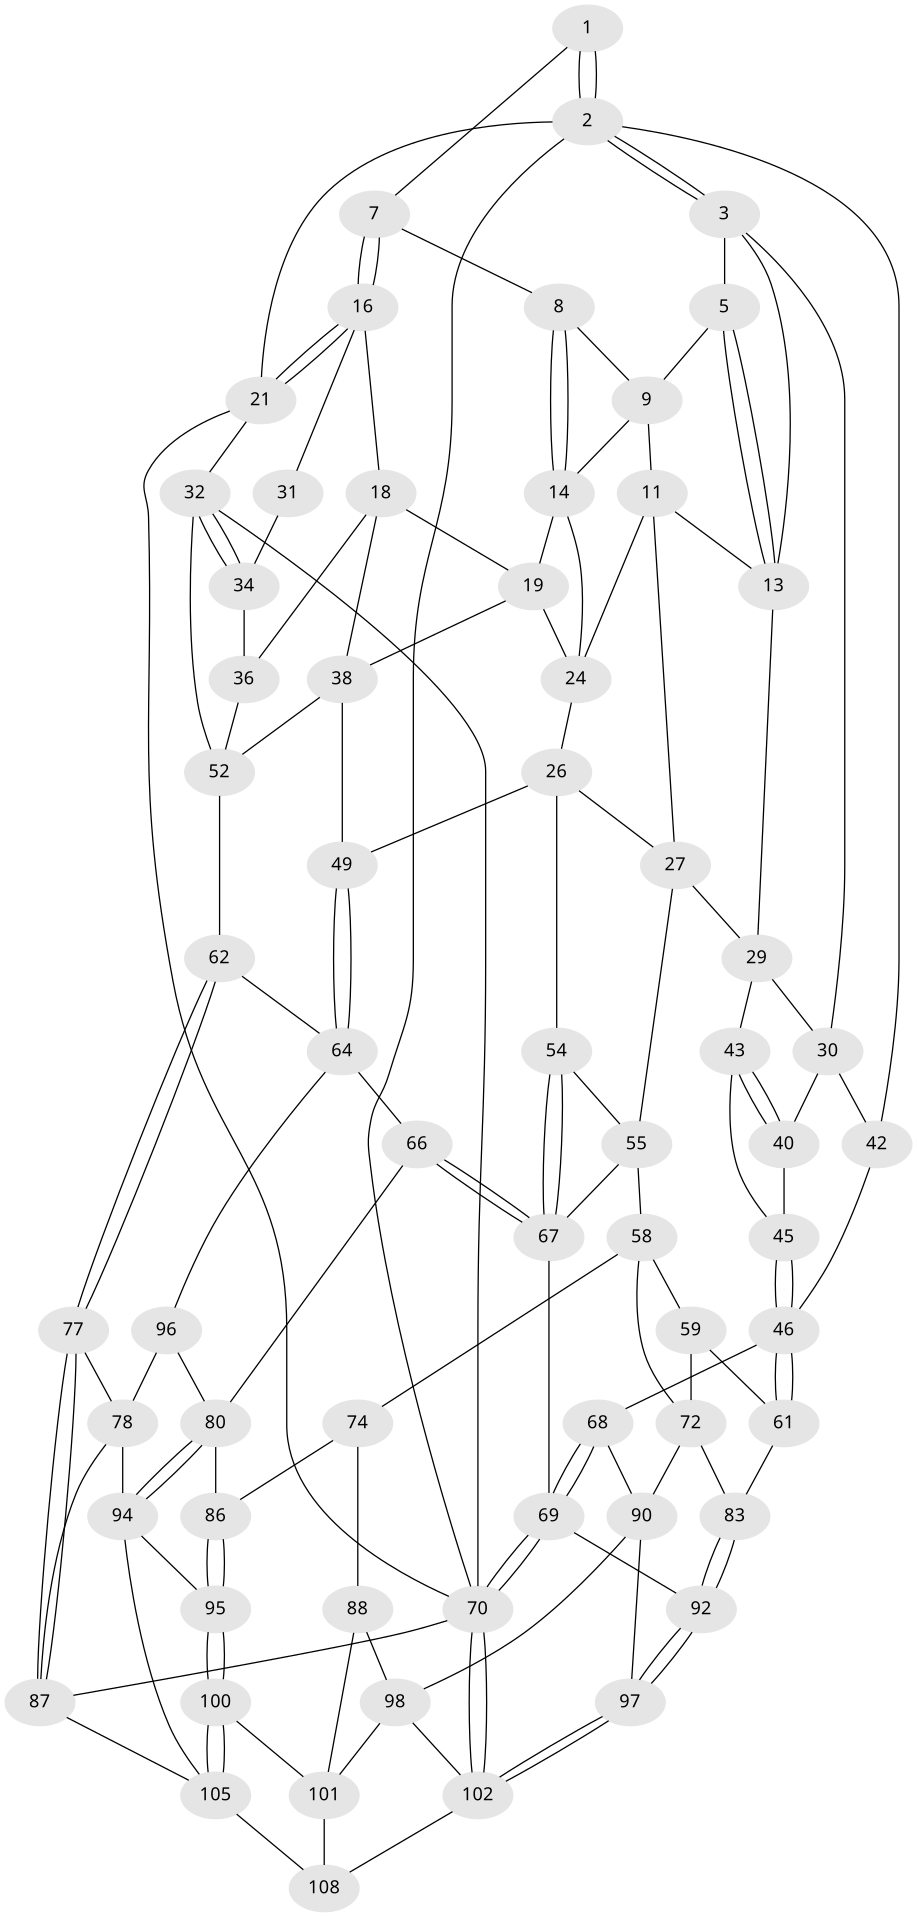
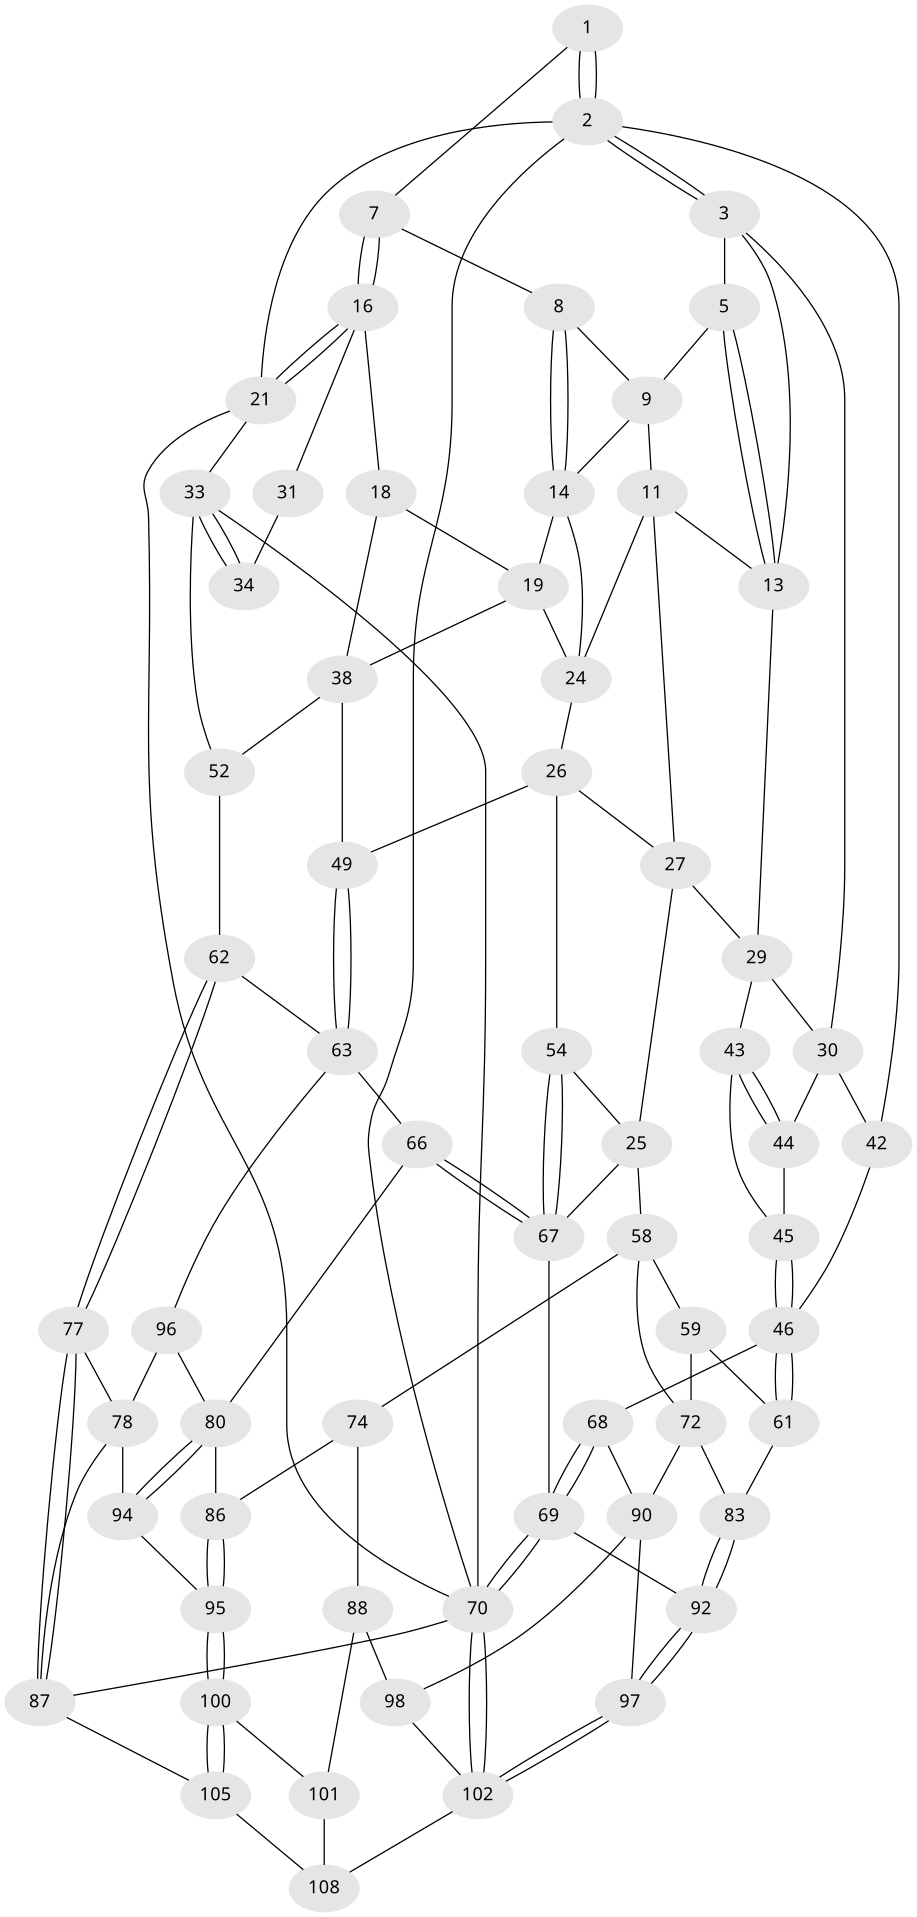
(195, 493) -> (195, 493)
(244, 679) -> none
(342, 1051) -> (342, 1051)
(637, 1144) -> (637, 1144)
(784, 1144) -> (784, 1144)
(148, 1662) -> none
(360, 1749) -> none
